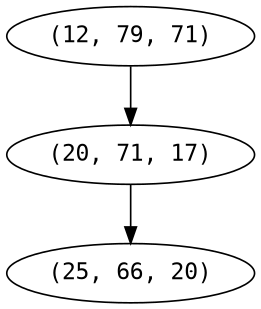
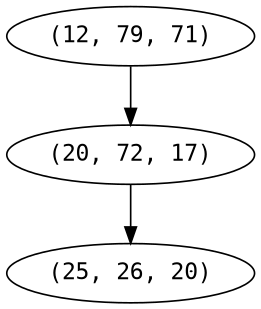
(131, 155) -> (131, 155)
(131, 273) -> (131, 273)
